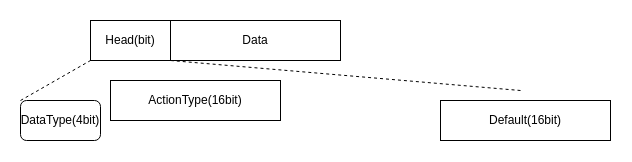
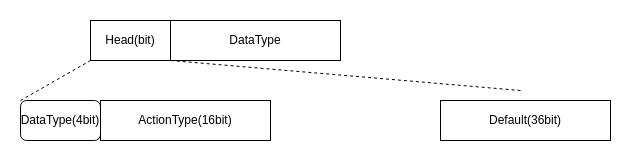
(256, 41) -> (256, 41)
(196, 101) -> (186, 121)
(526, 121) -> (526, 121)
